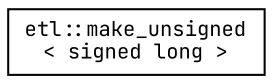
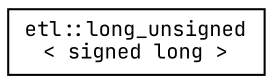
(136, 42) -> (136, 42)
